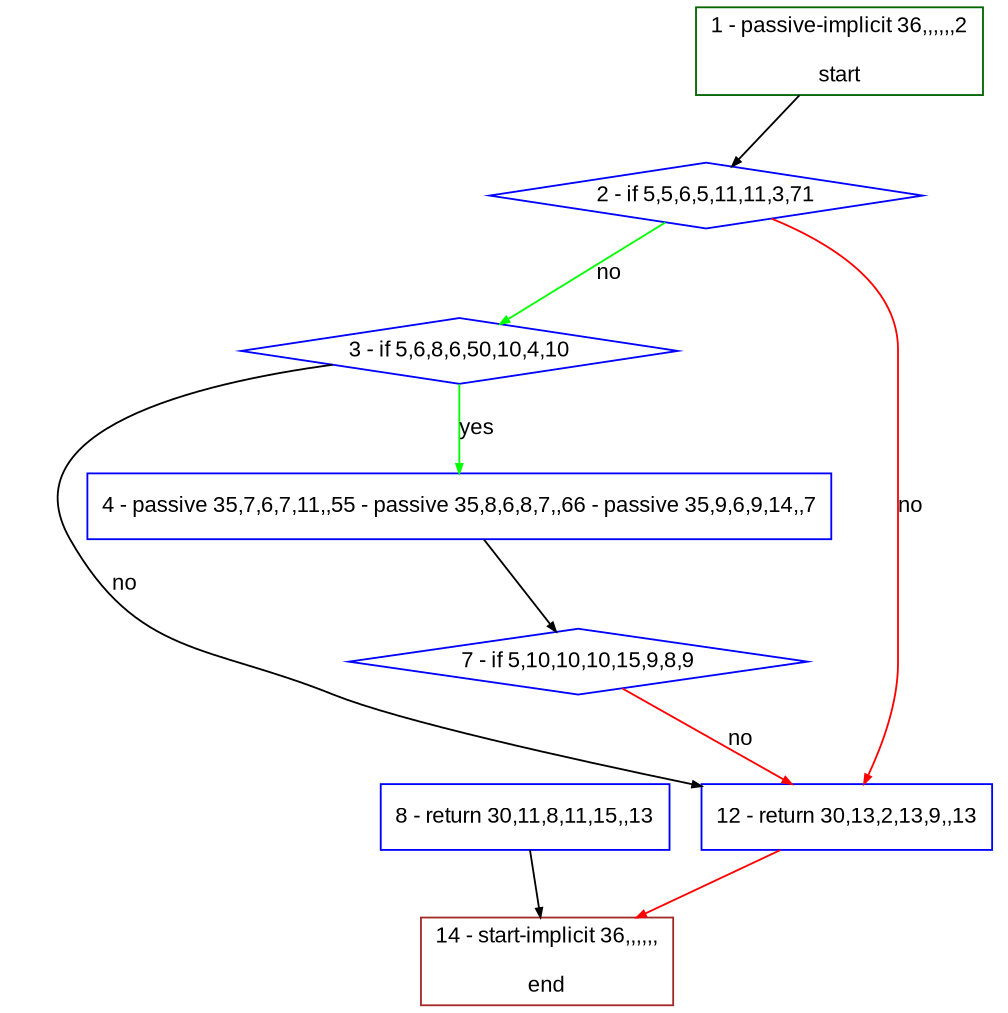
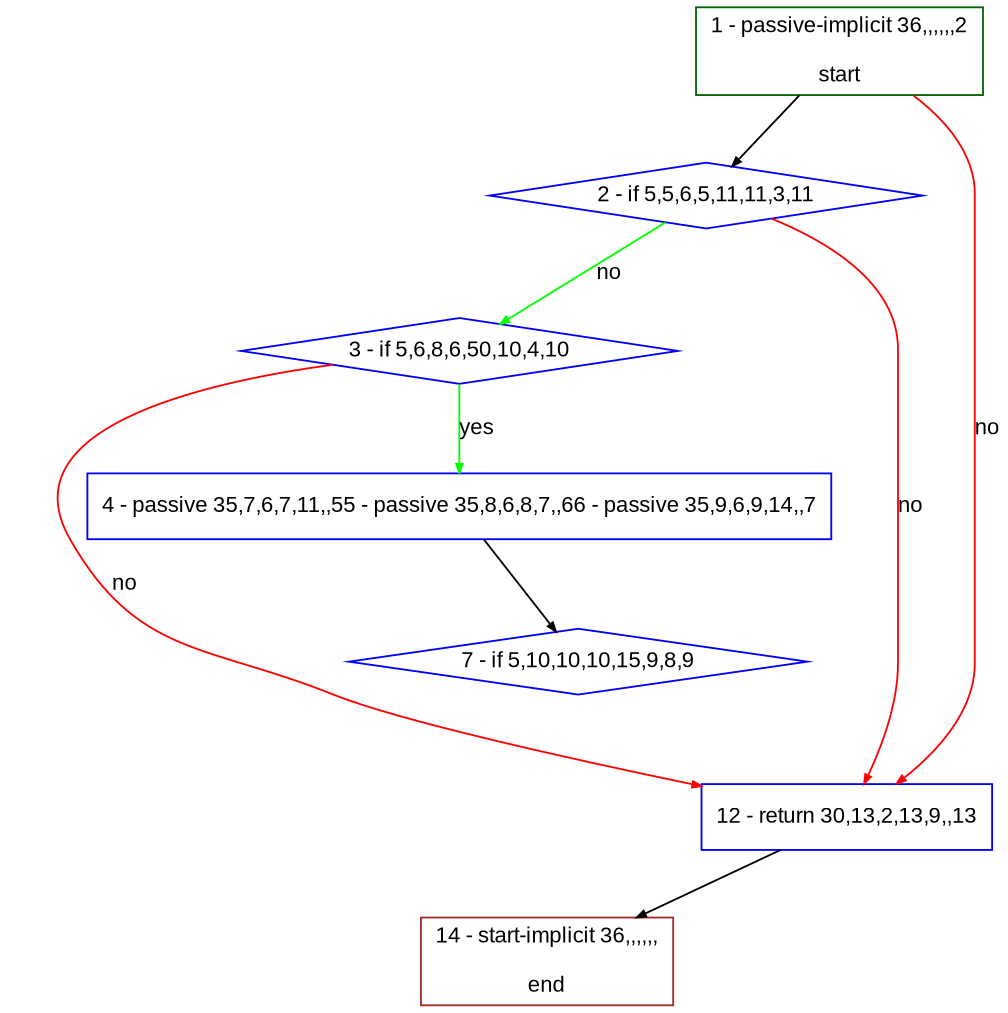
(706, 196) -> (706, 196)
(185, 644) -> (185, 644)
(703, 734) -> (975, 438)
(525, 817) -> none
(713, 882) -> (713, 882)
